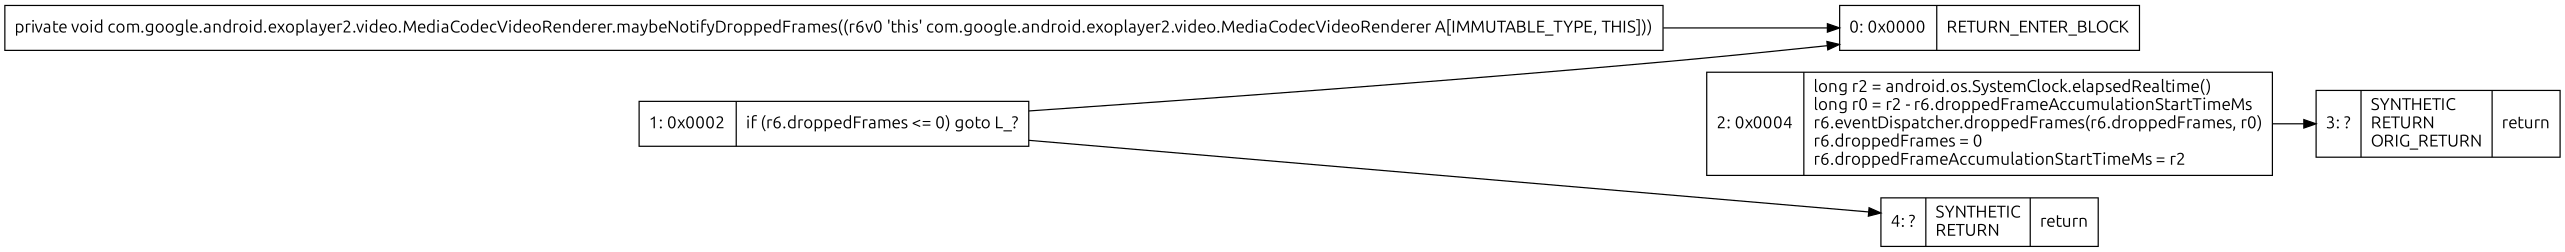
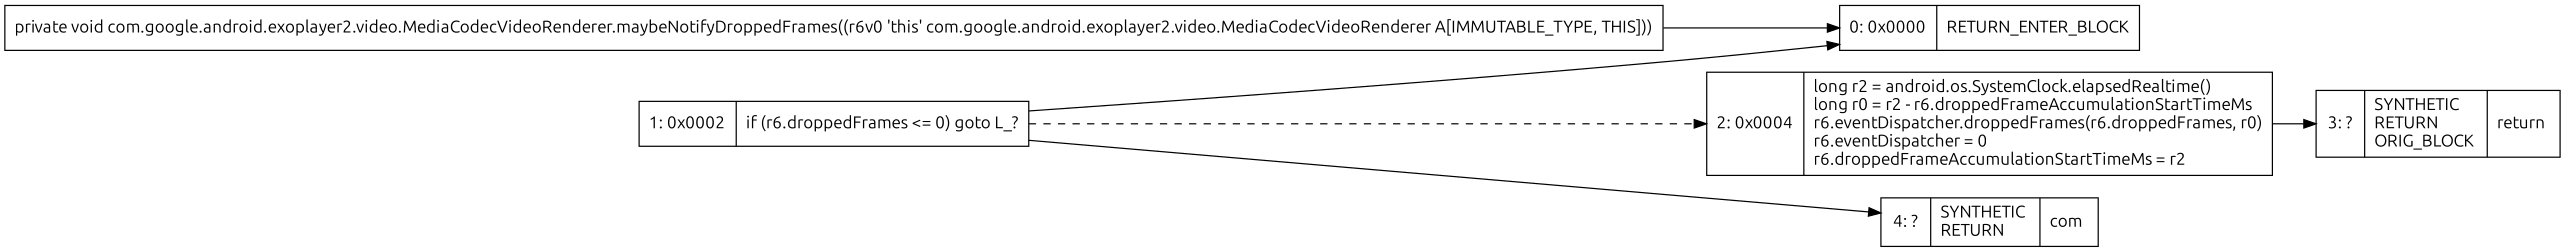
none -> (1361, 124)
(1899, 141) -> (1901, 141)
(2427, 141) -> (2424, 141)
(2064, 222) -> (2067, 222)
